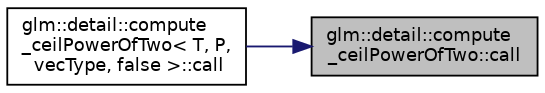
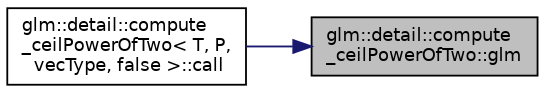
(425, 46) -> (425, 46)
